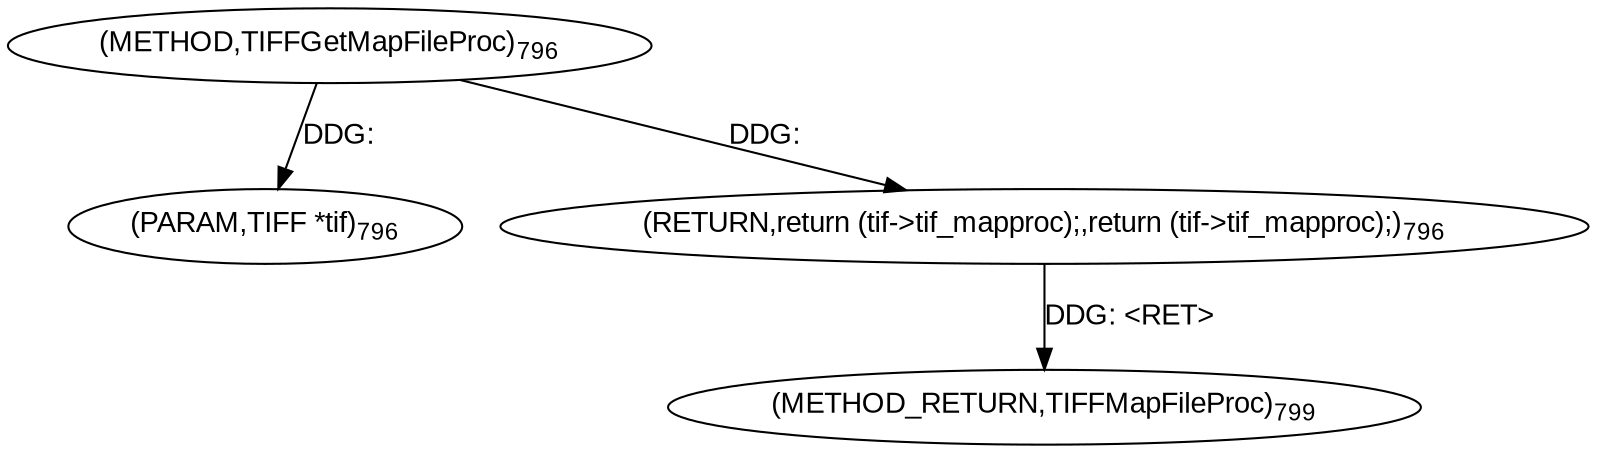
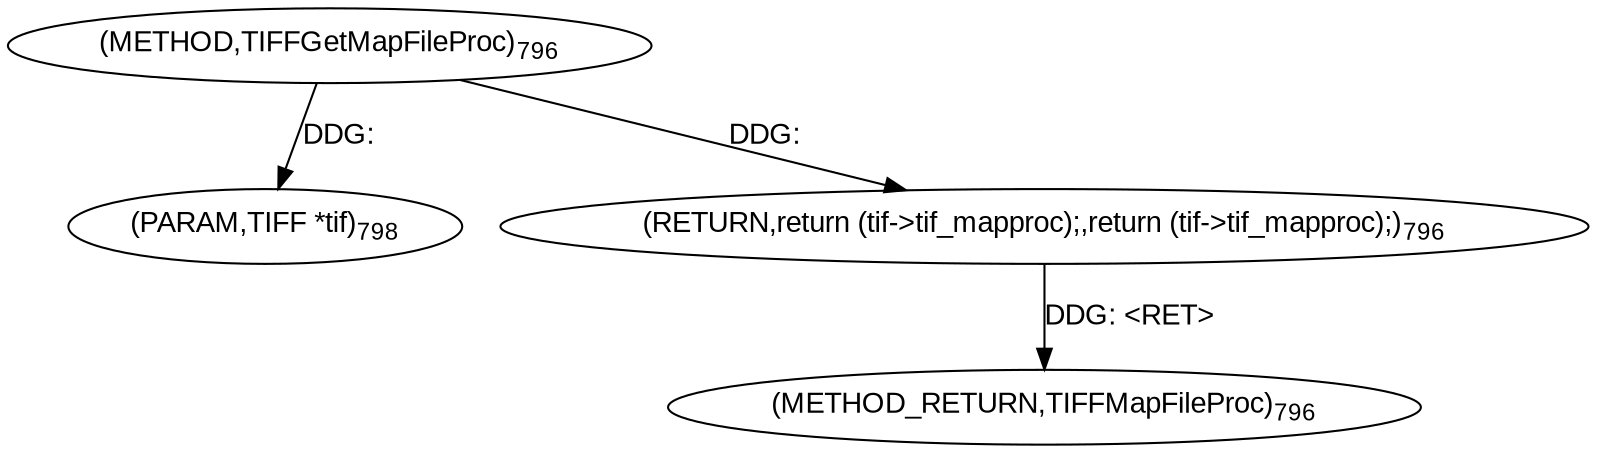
(379, 223) -> (379, 223)
(1296, 404) -> (1296, 404)
